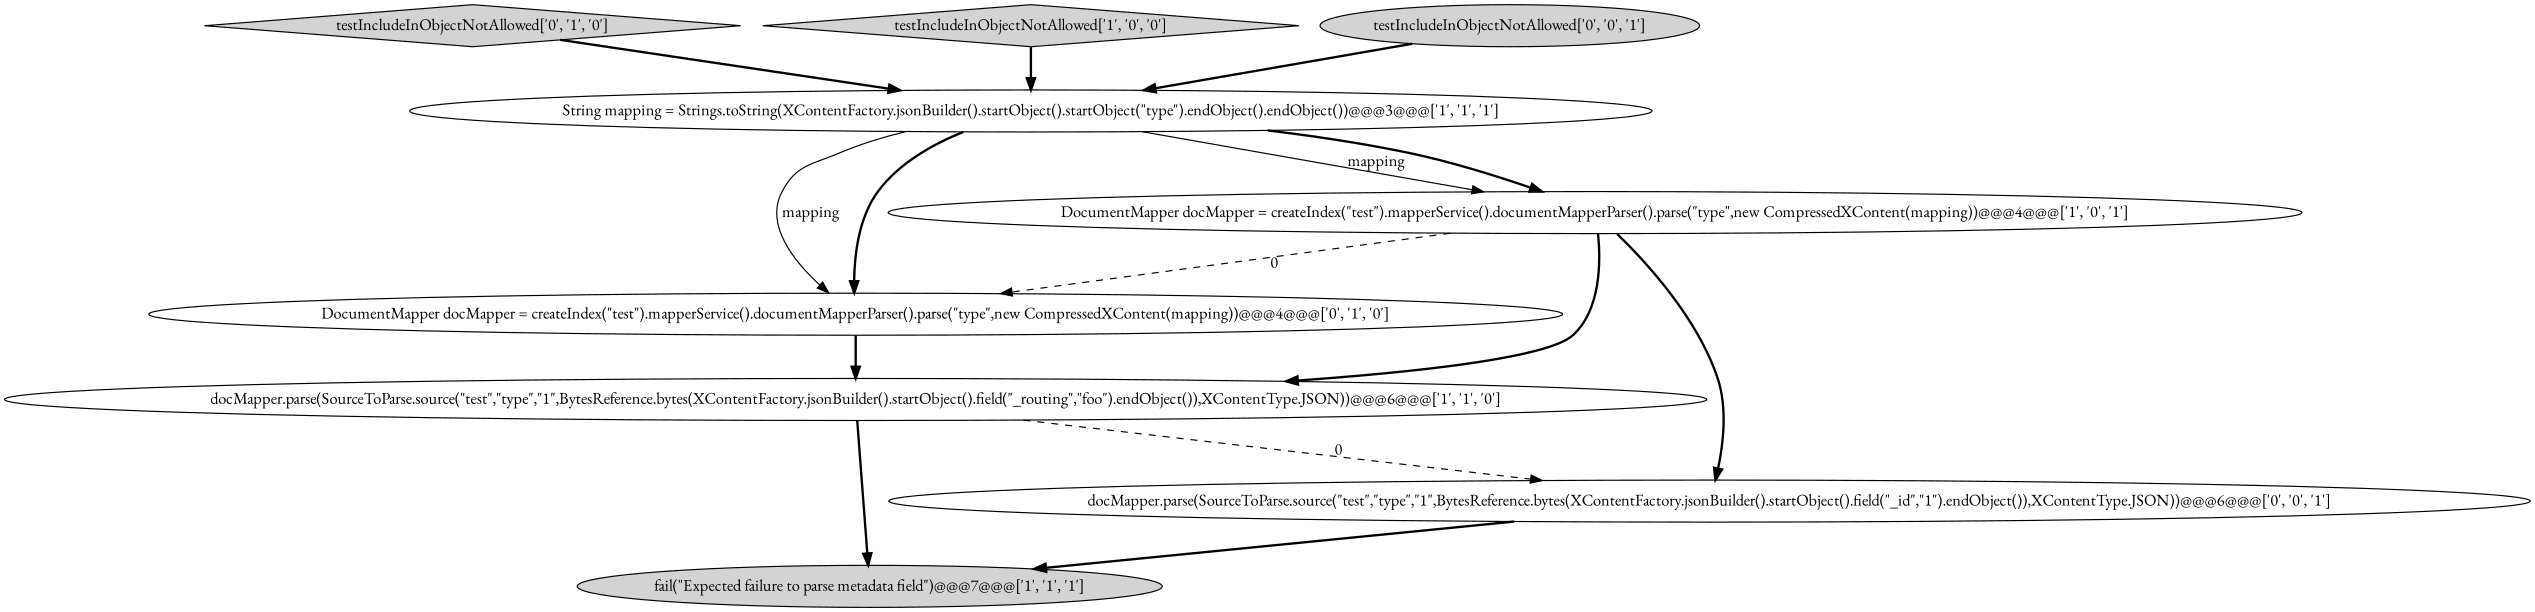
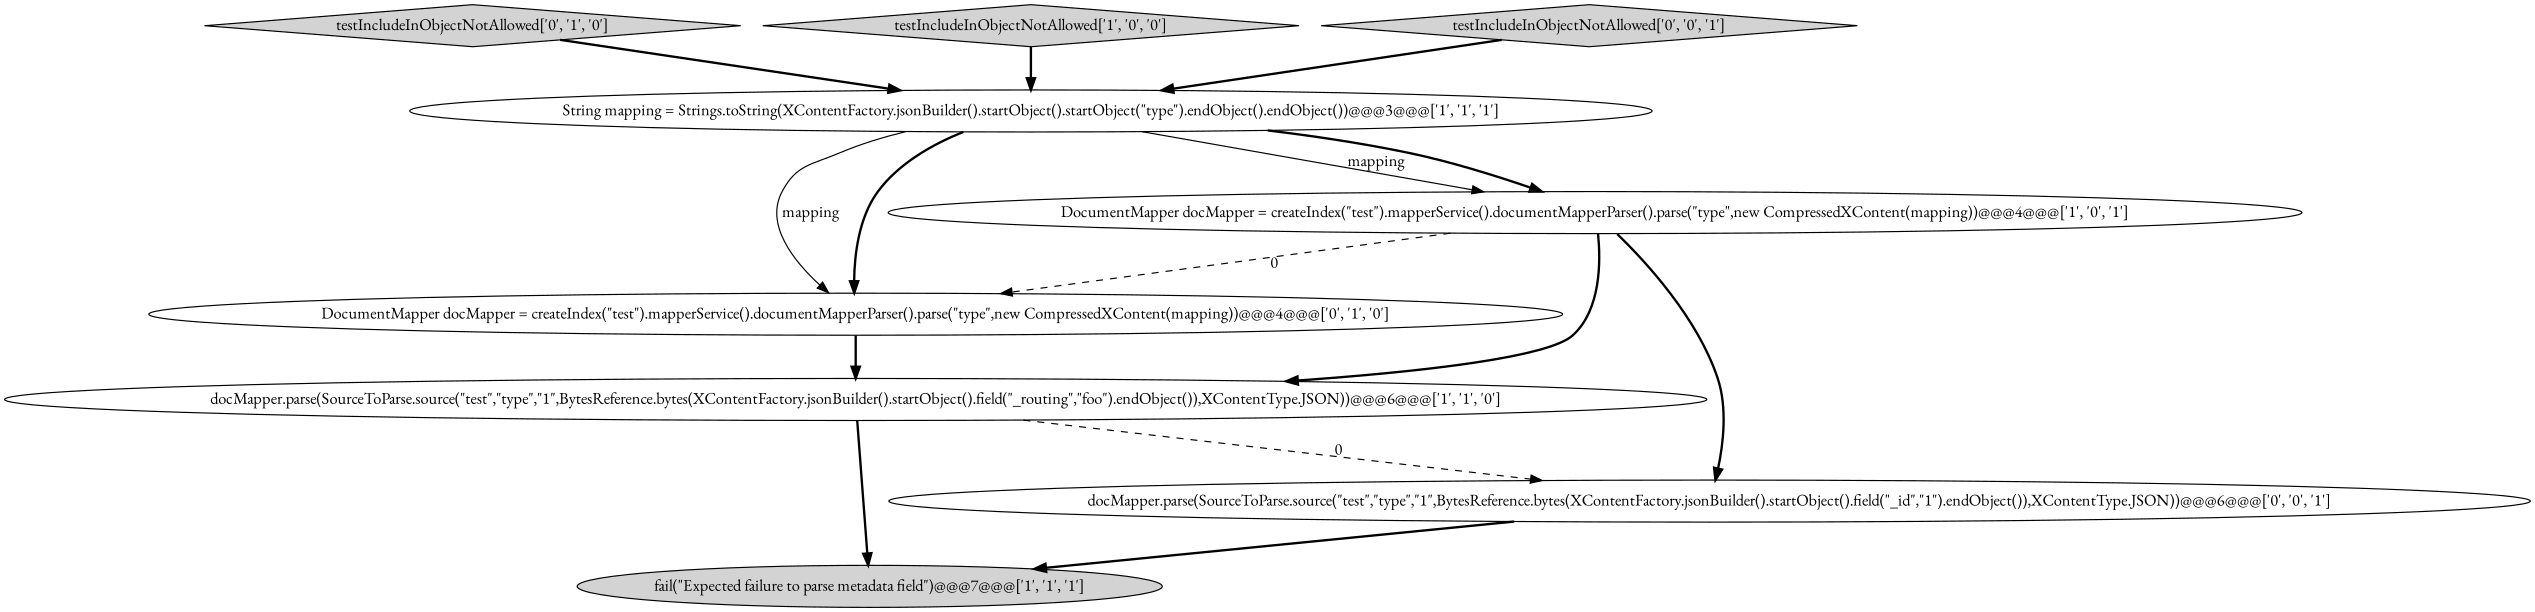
(1510, 26) -> (1589, 26)
